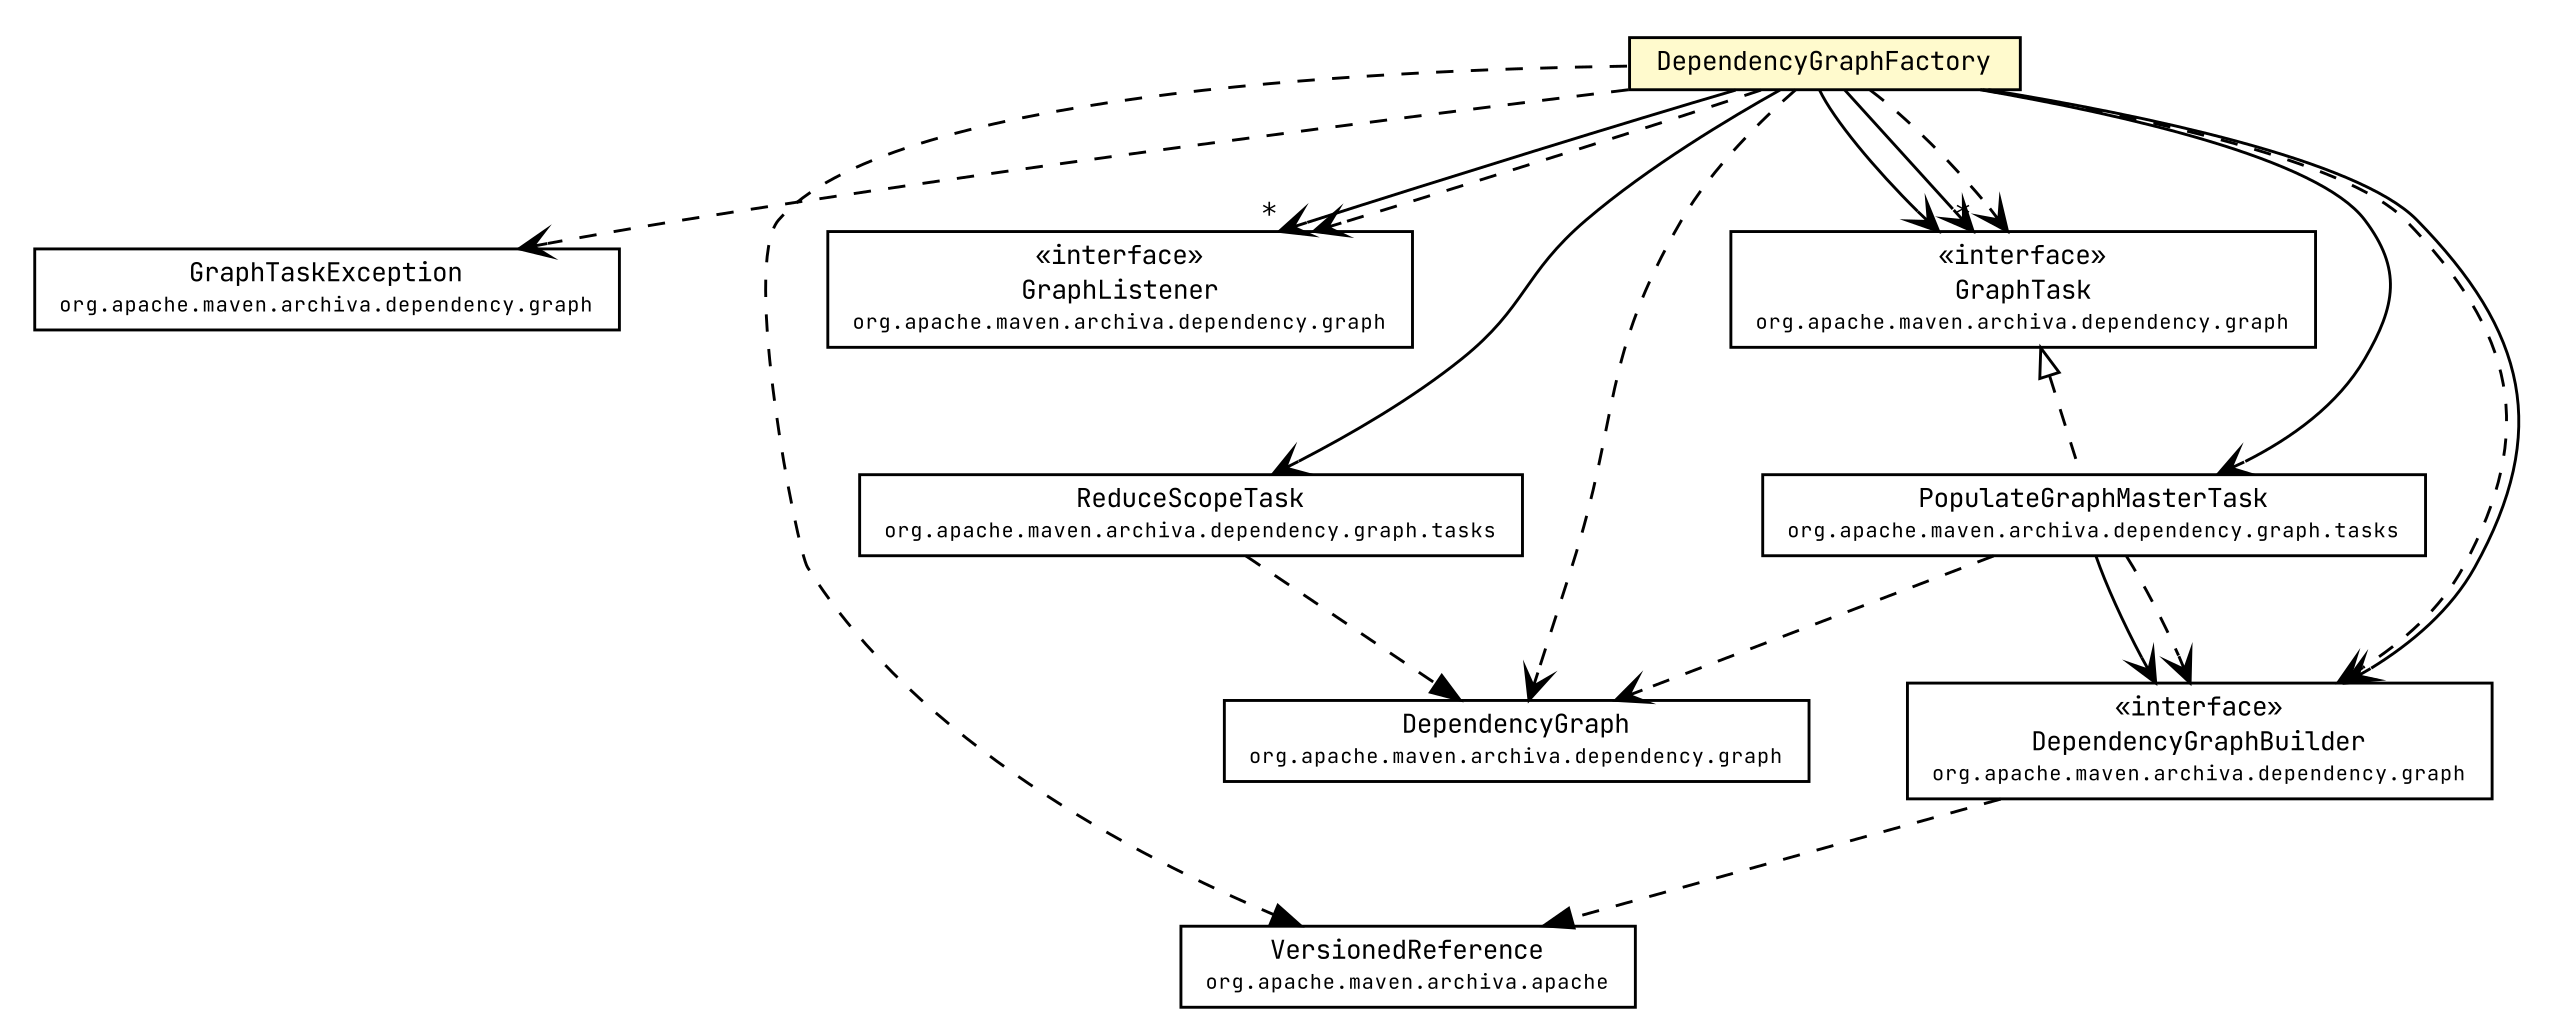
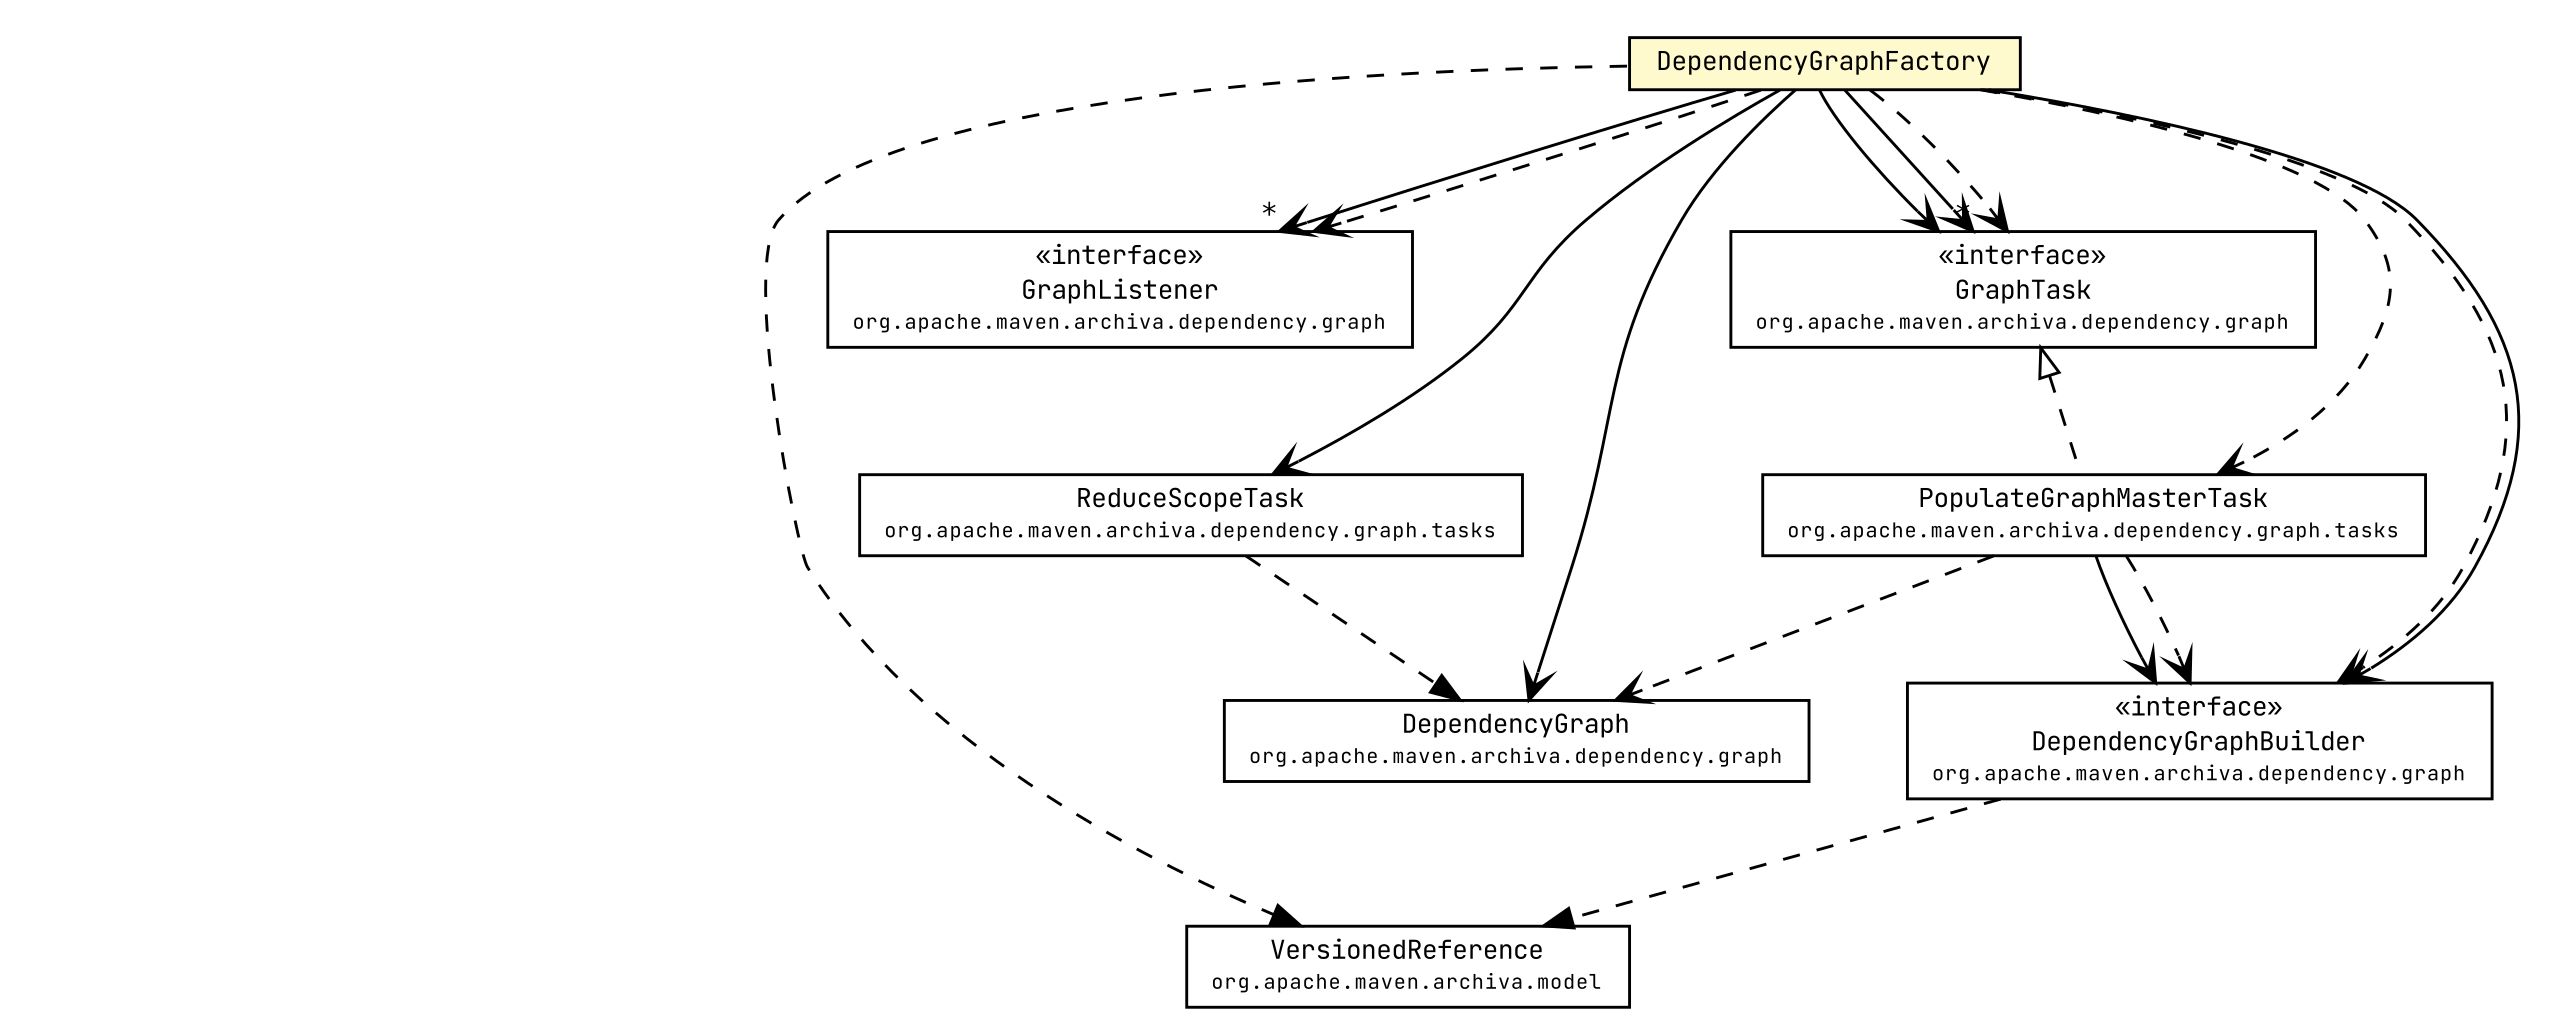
(2354, 210) -> (2354, 210)
(327, 289) -> none
(1622, 359) -> (1622, 359)
(1408, 983) -> (1408, 983)
